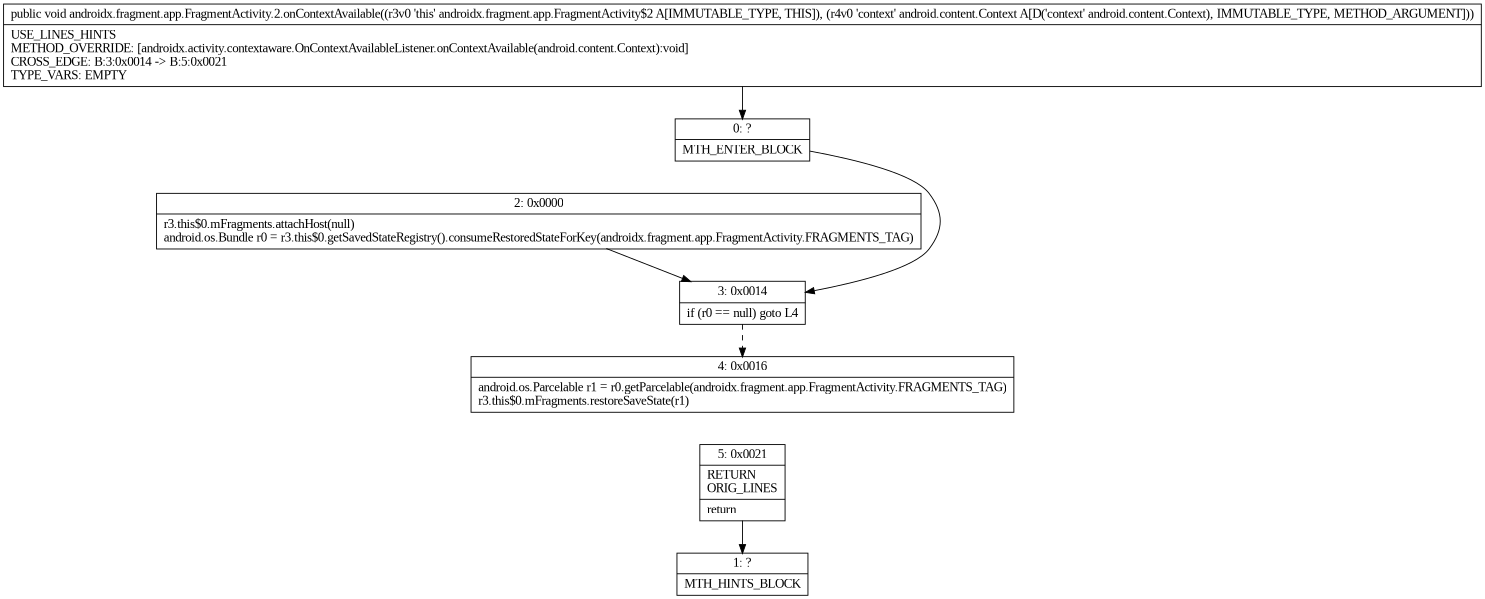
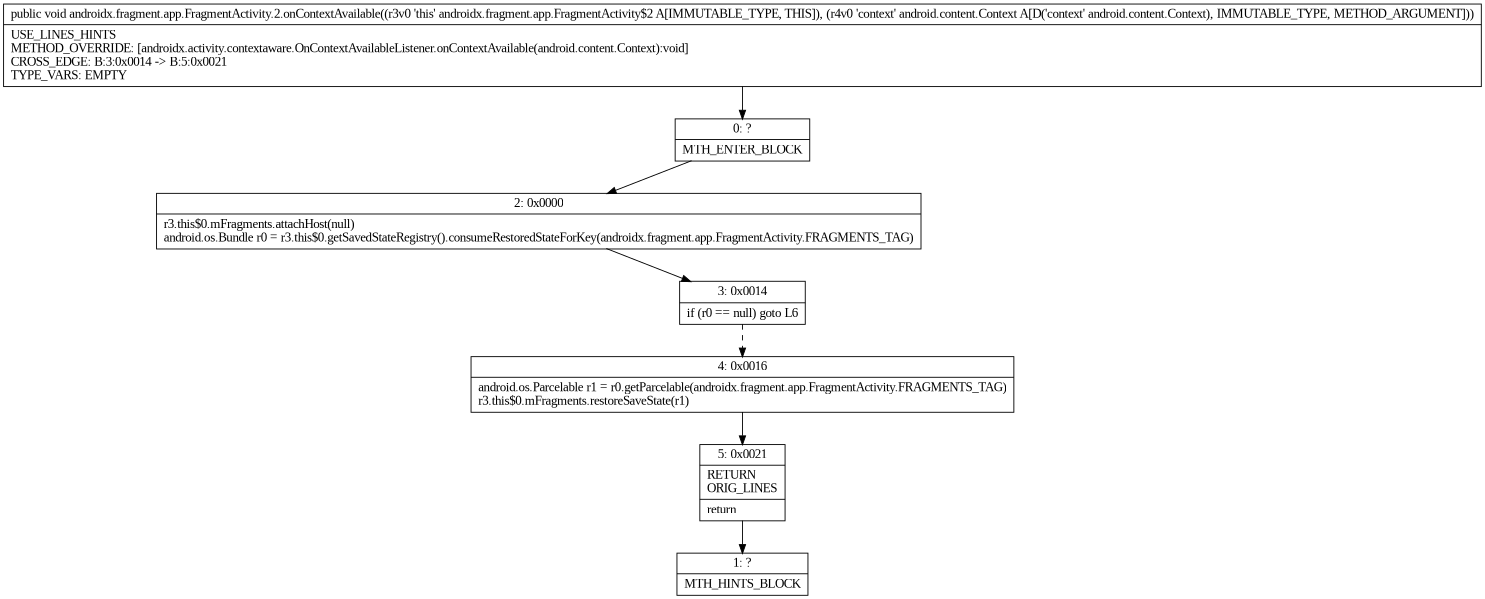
(940, 219) -> (654, 176)
(742, 313) -> (742, 313)
none -> (742, 424)
